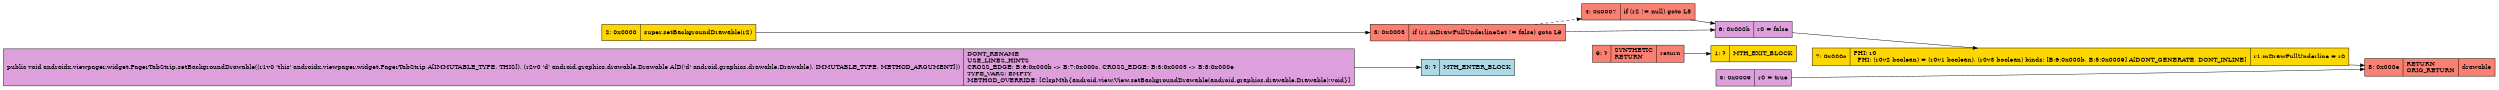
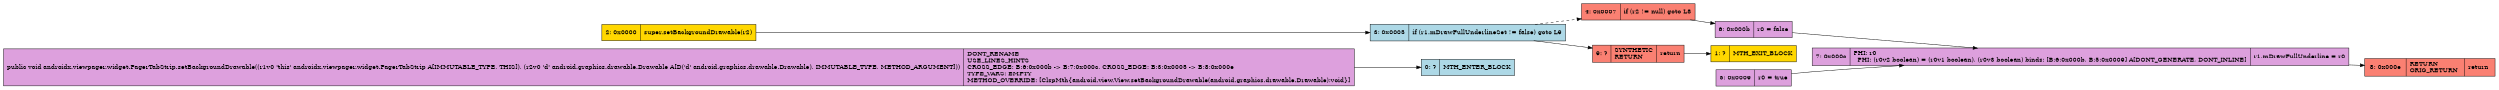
(1638, 31) -> (1561, 44)
(1468, 33) -> (1468, 33)
(2081, 57) -> (2081, 57)
(2477, 67) -> (2478, 67)
(2076, 74) -> (1845, 69)
